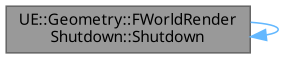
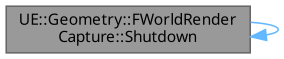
(128, 30) -> (128, 30)
